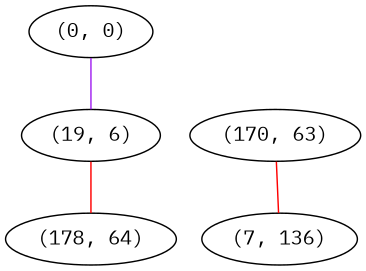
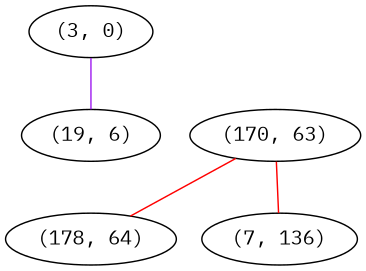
(91, 32) -> (91, 32)
(91, 187) -> (183, 187)
